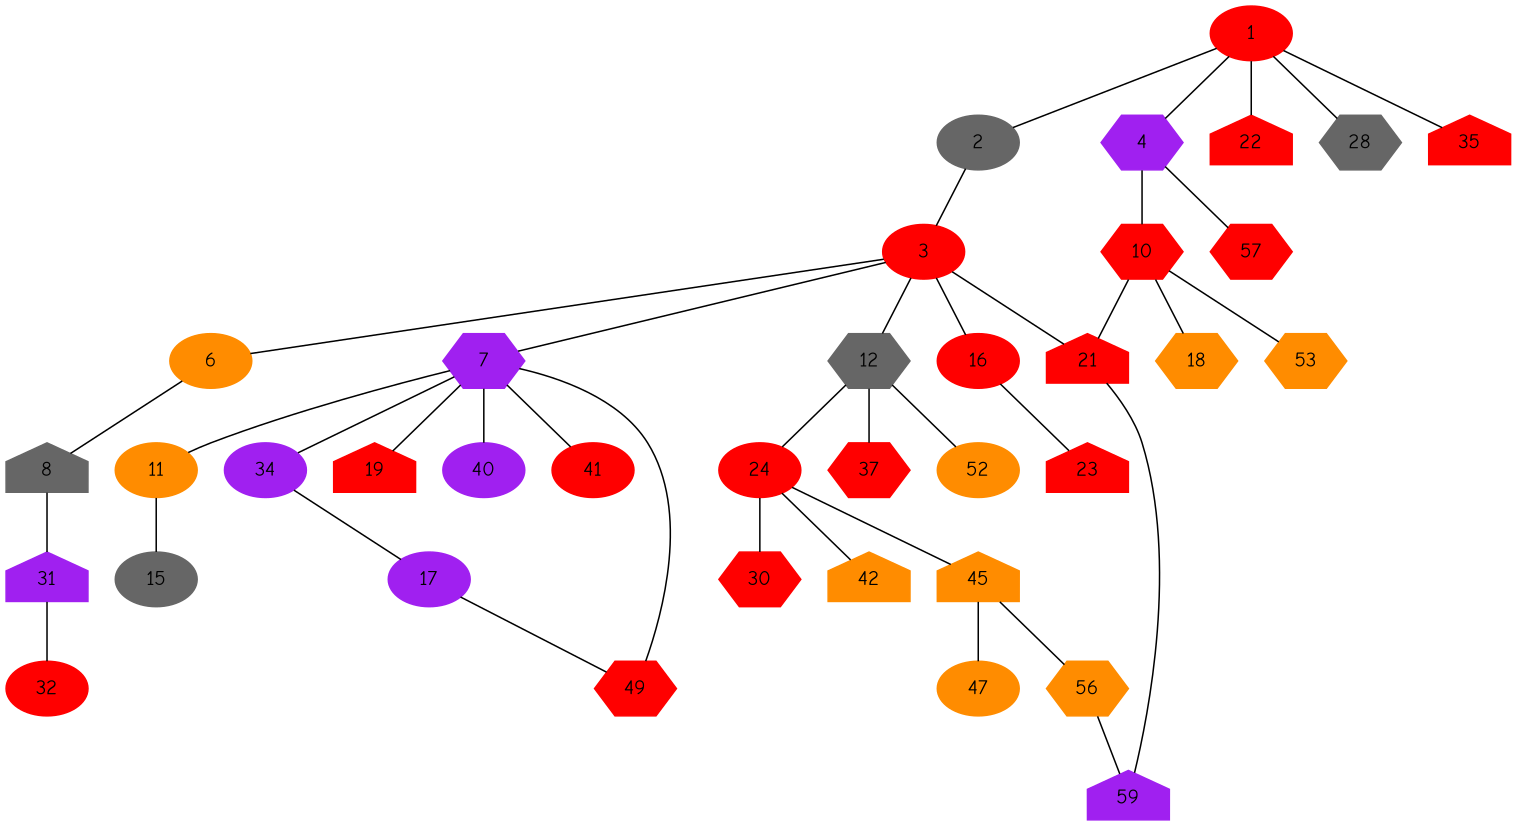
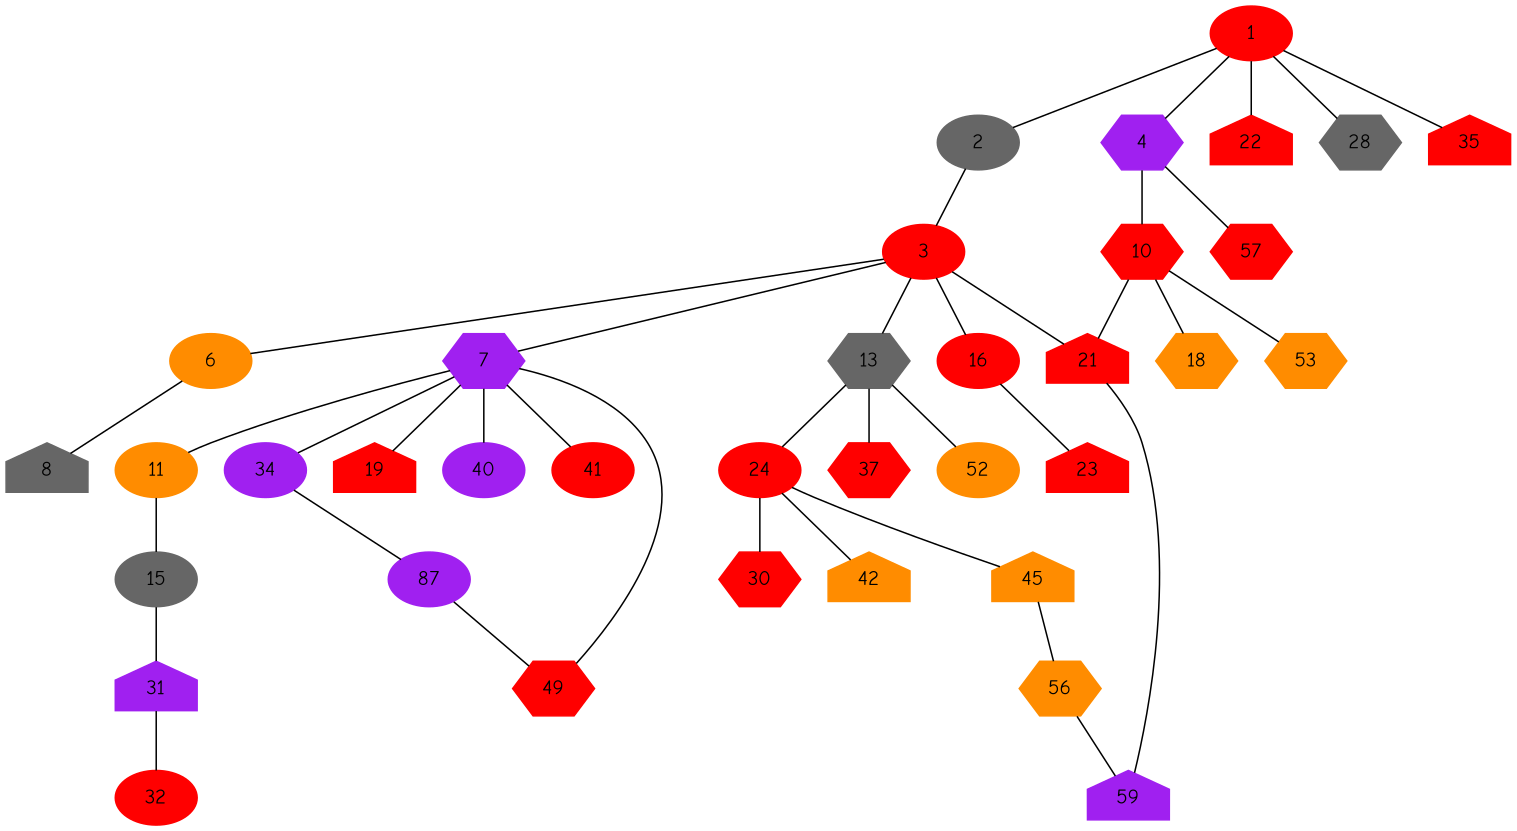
(869, 361) -> (869, 361)
(47, 522) -> (156, 634)
(429, 579) -> (429, 579)
(978, 689) -> none
